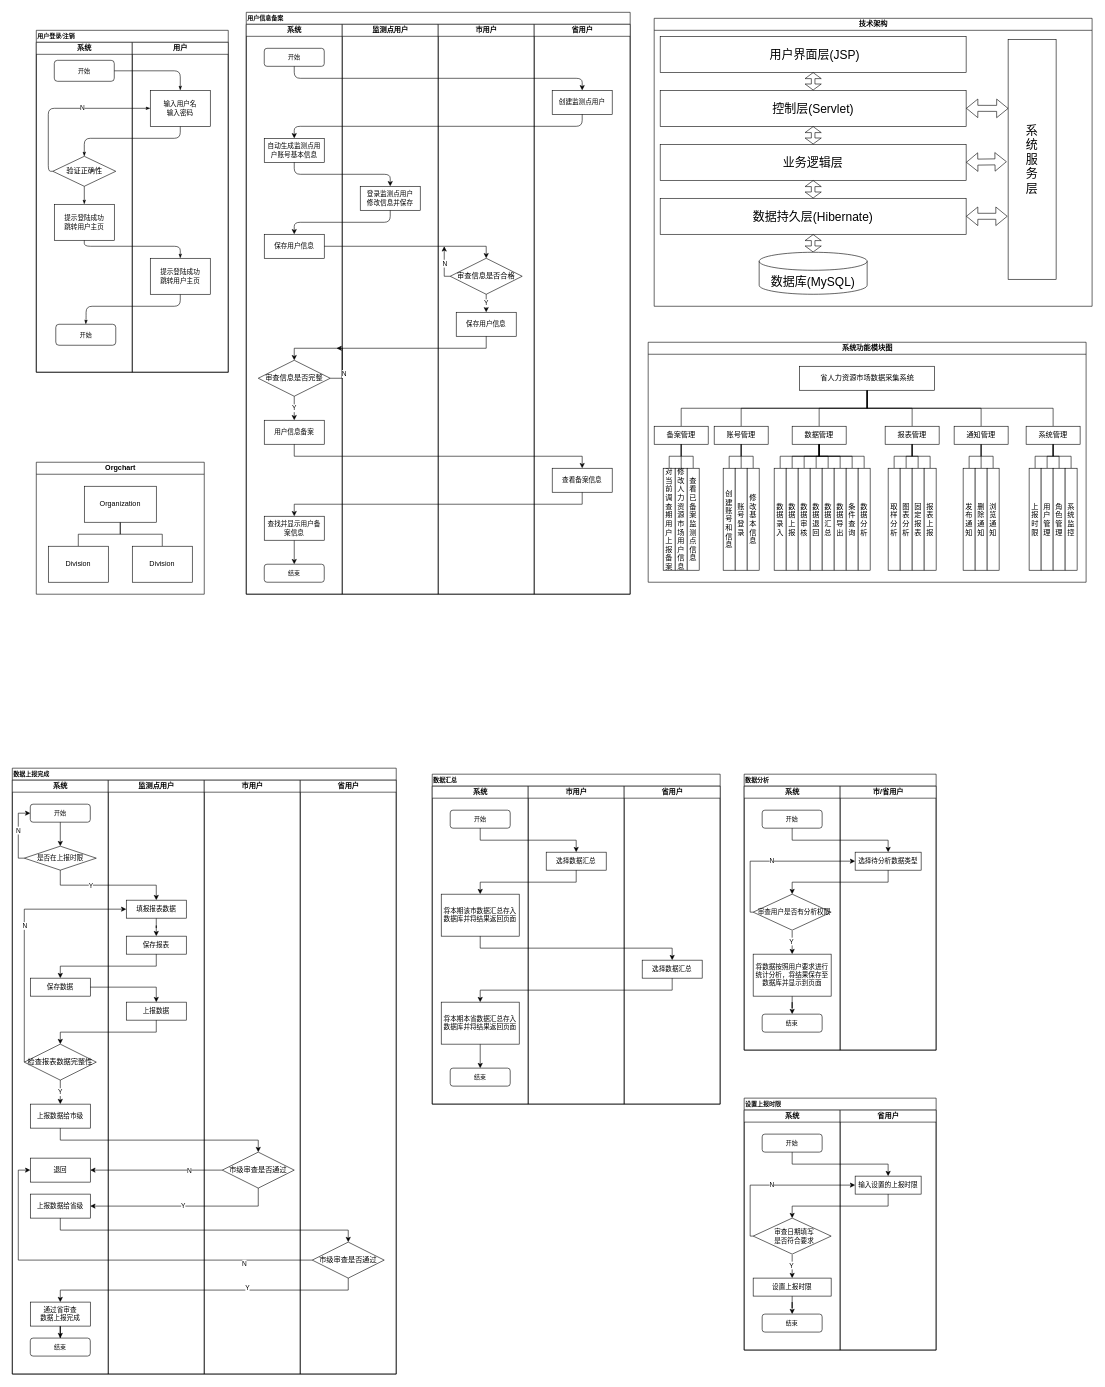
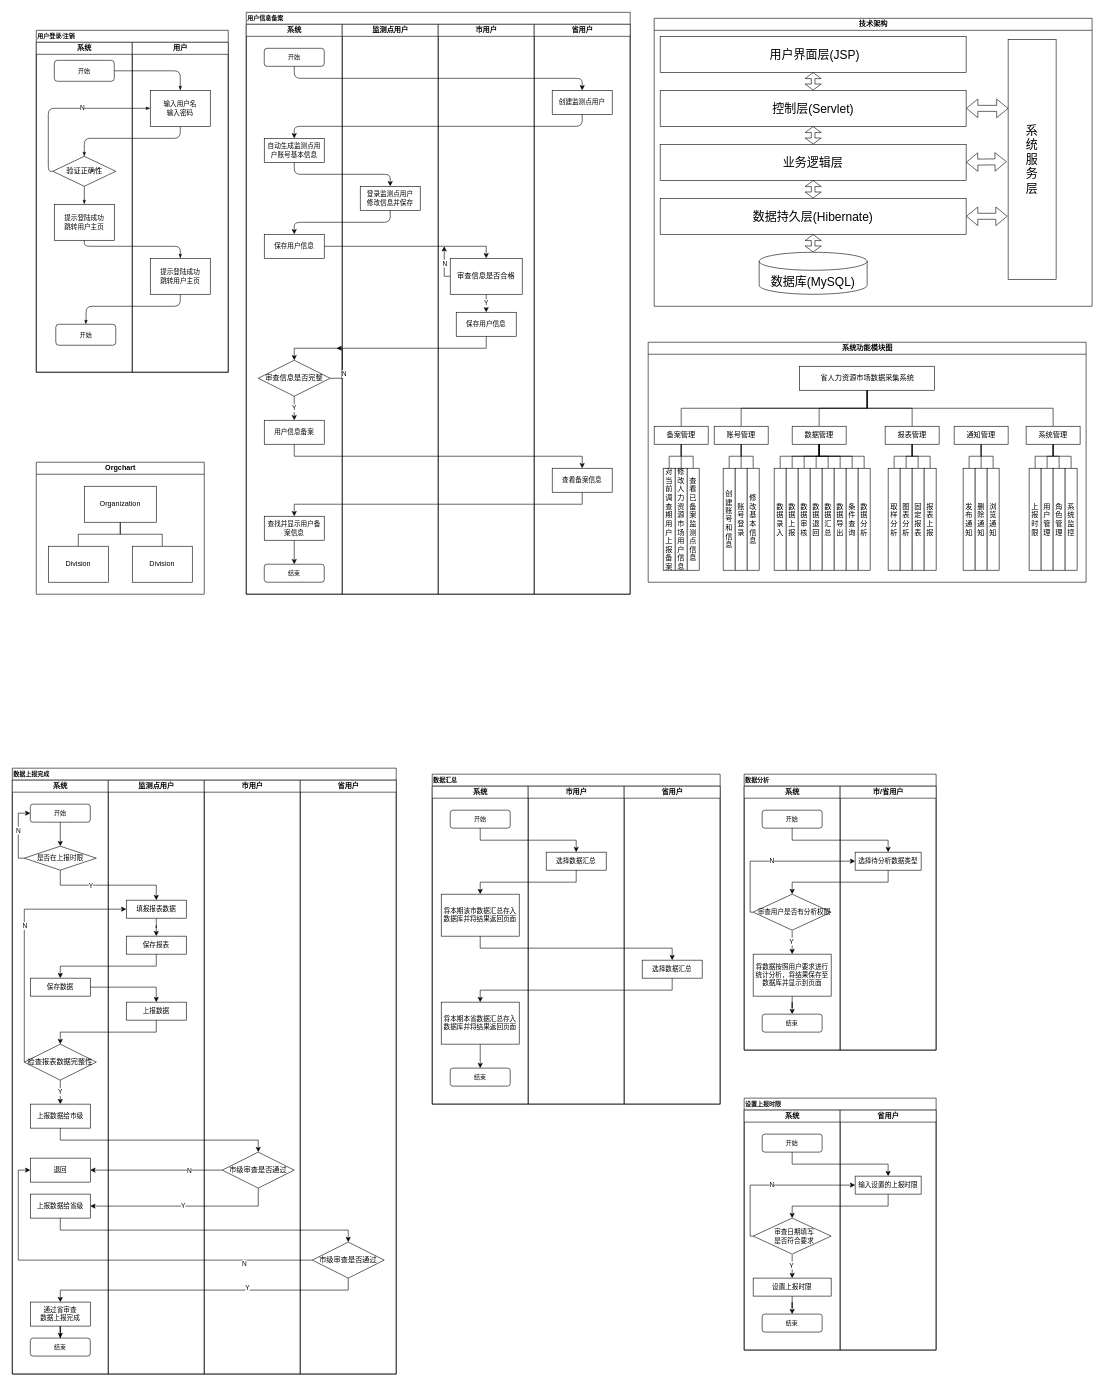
(486, 276) -> (486, 276)
(981, 418) -> none
